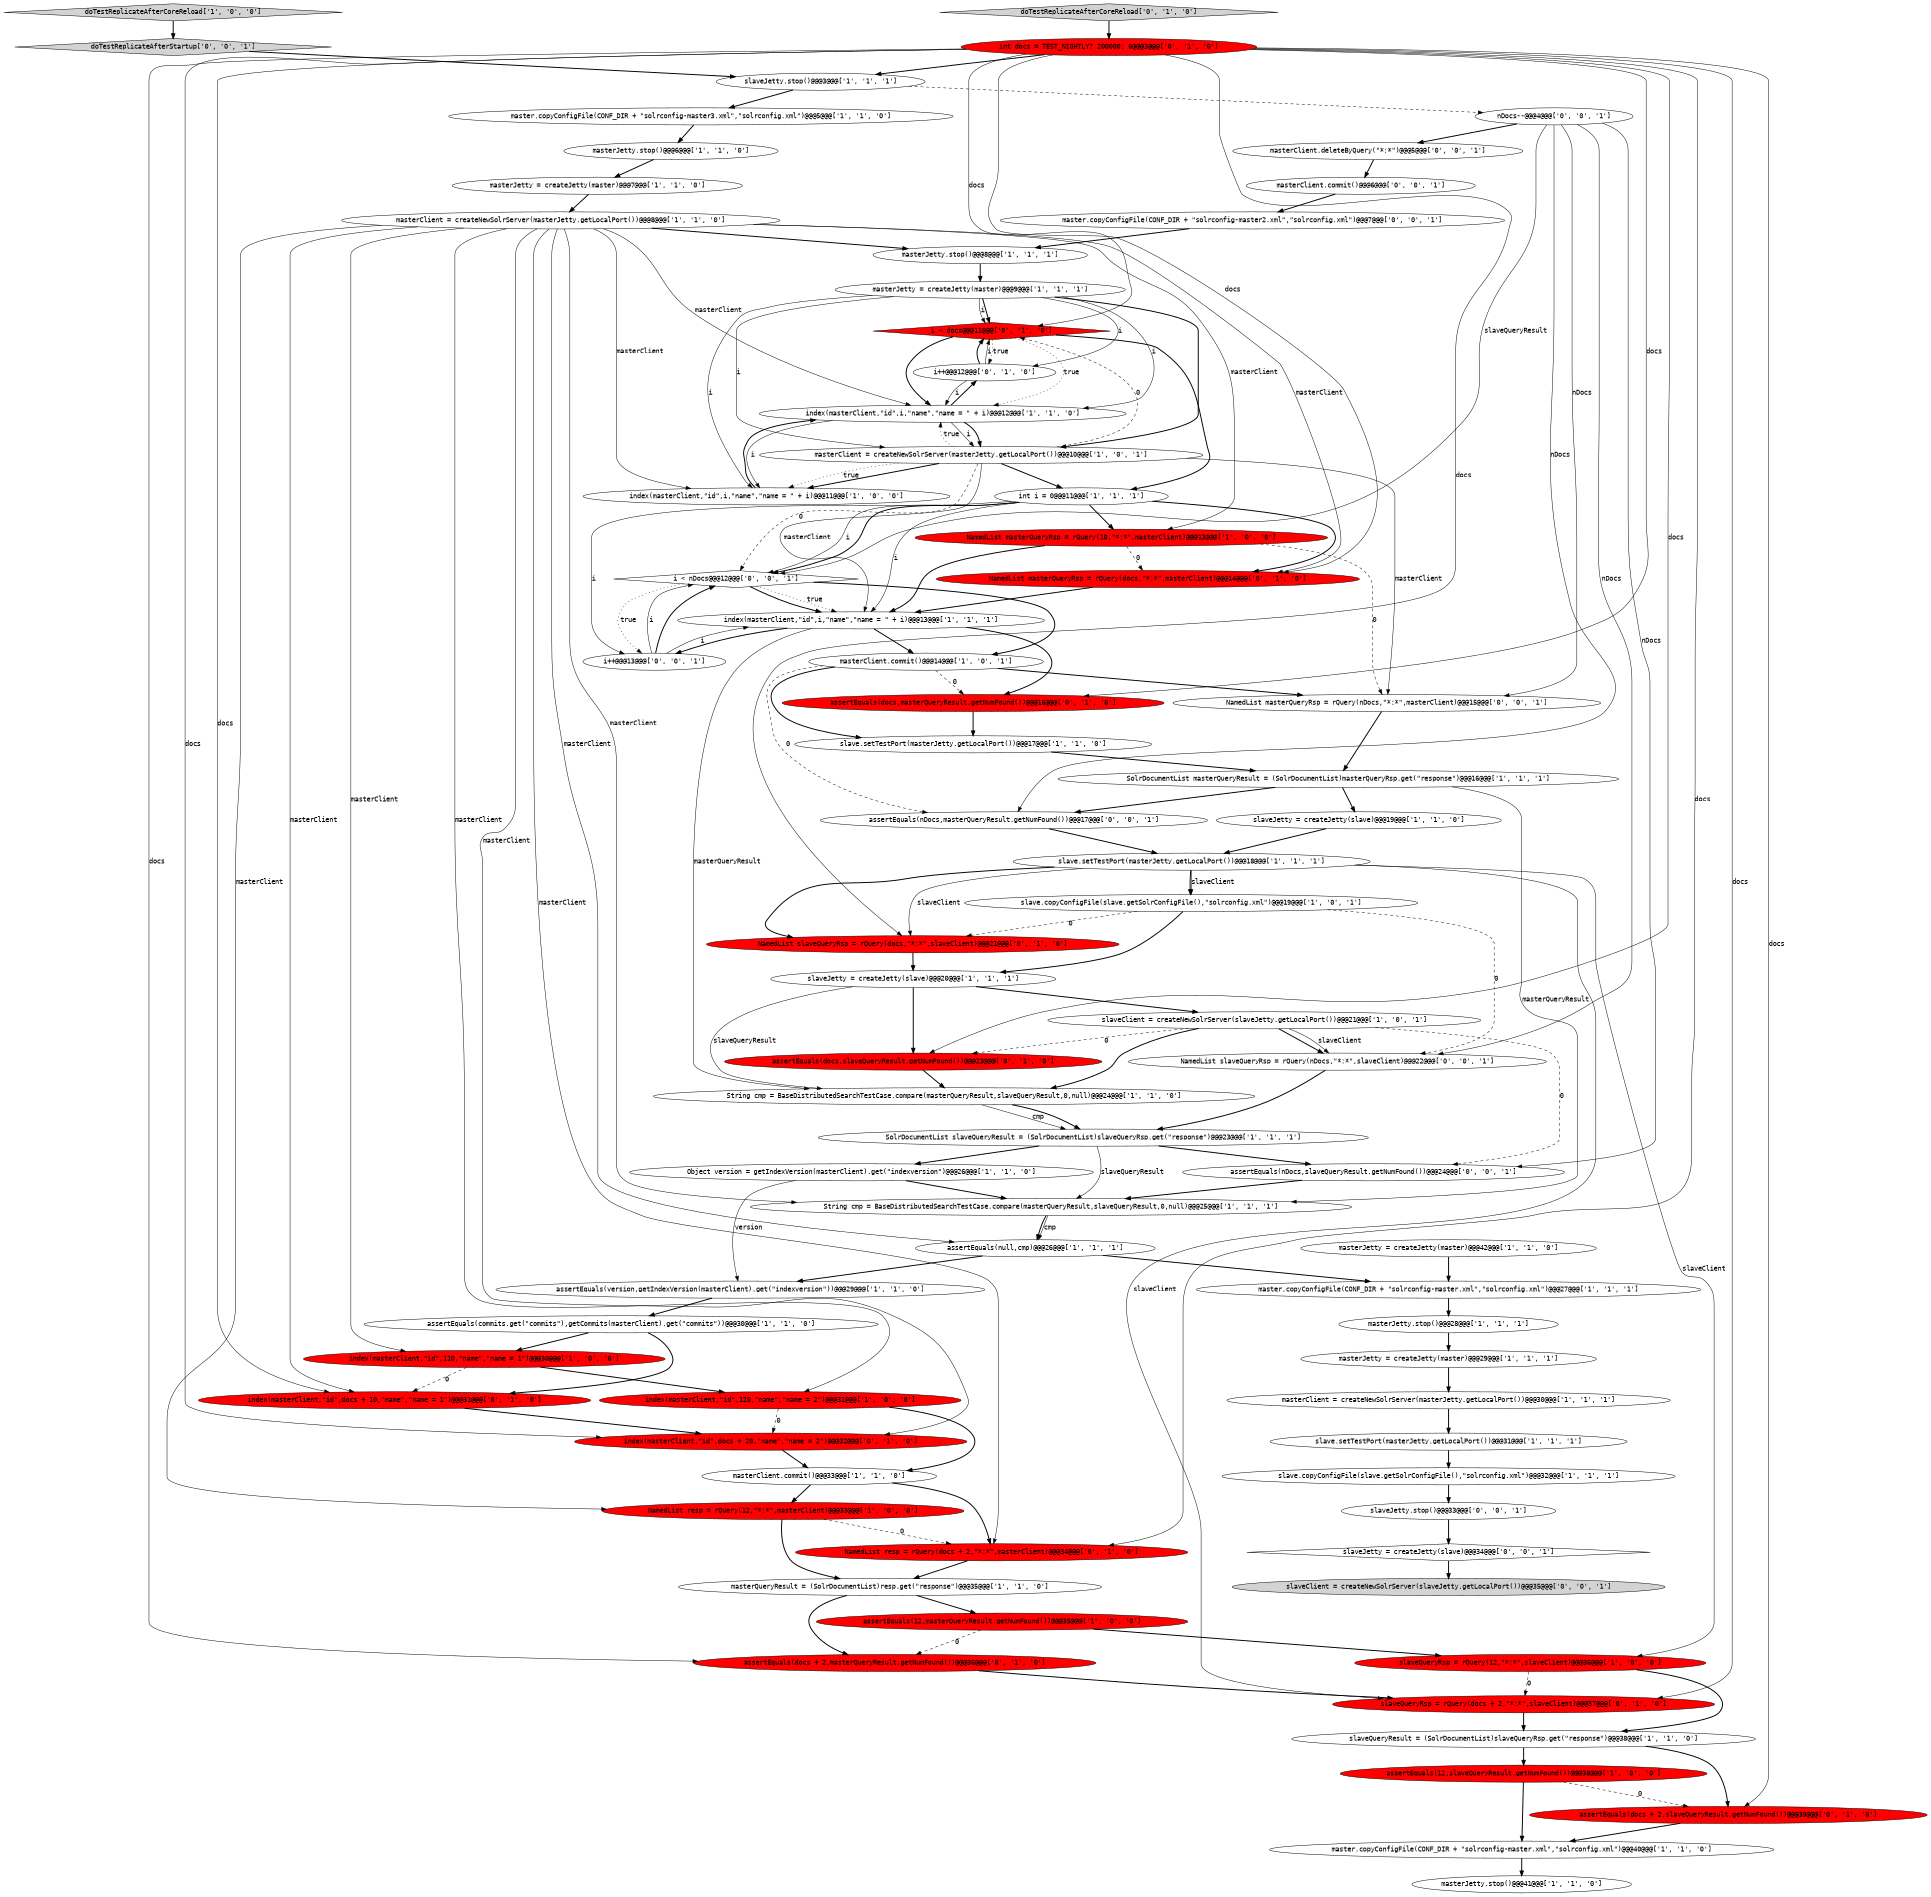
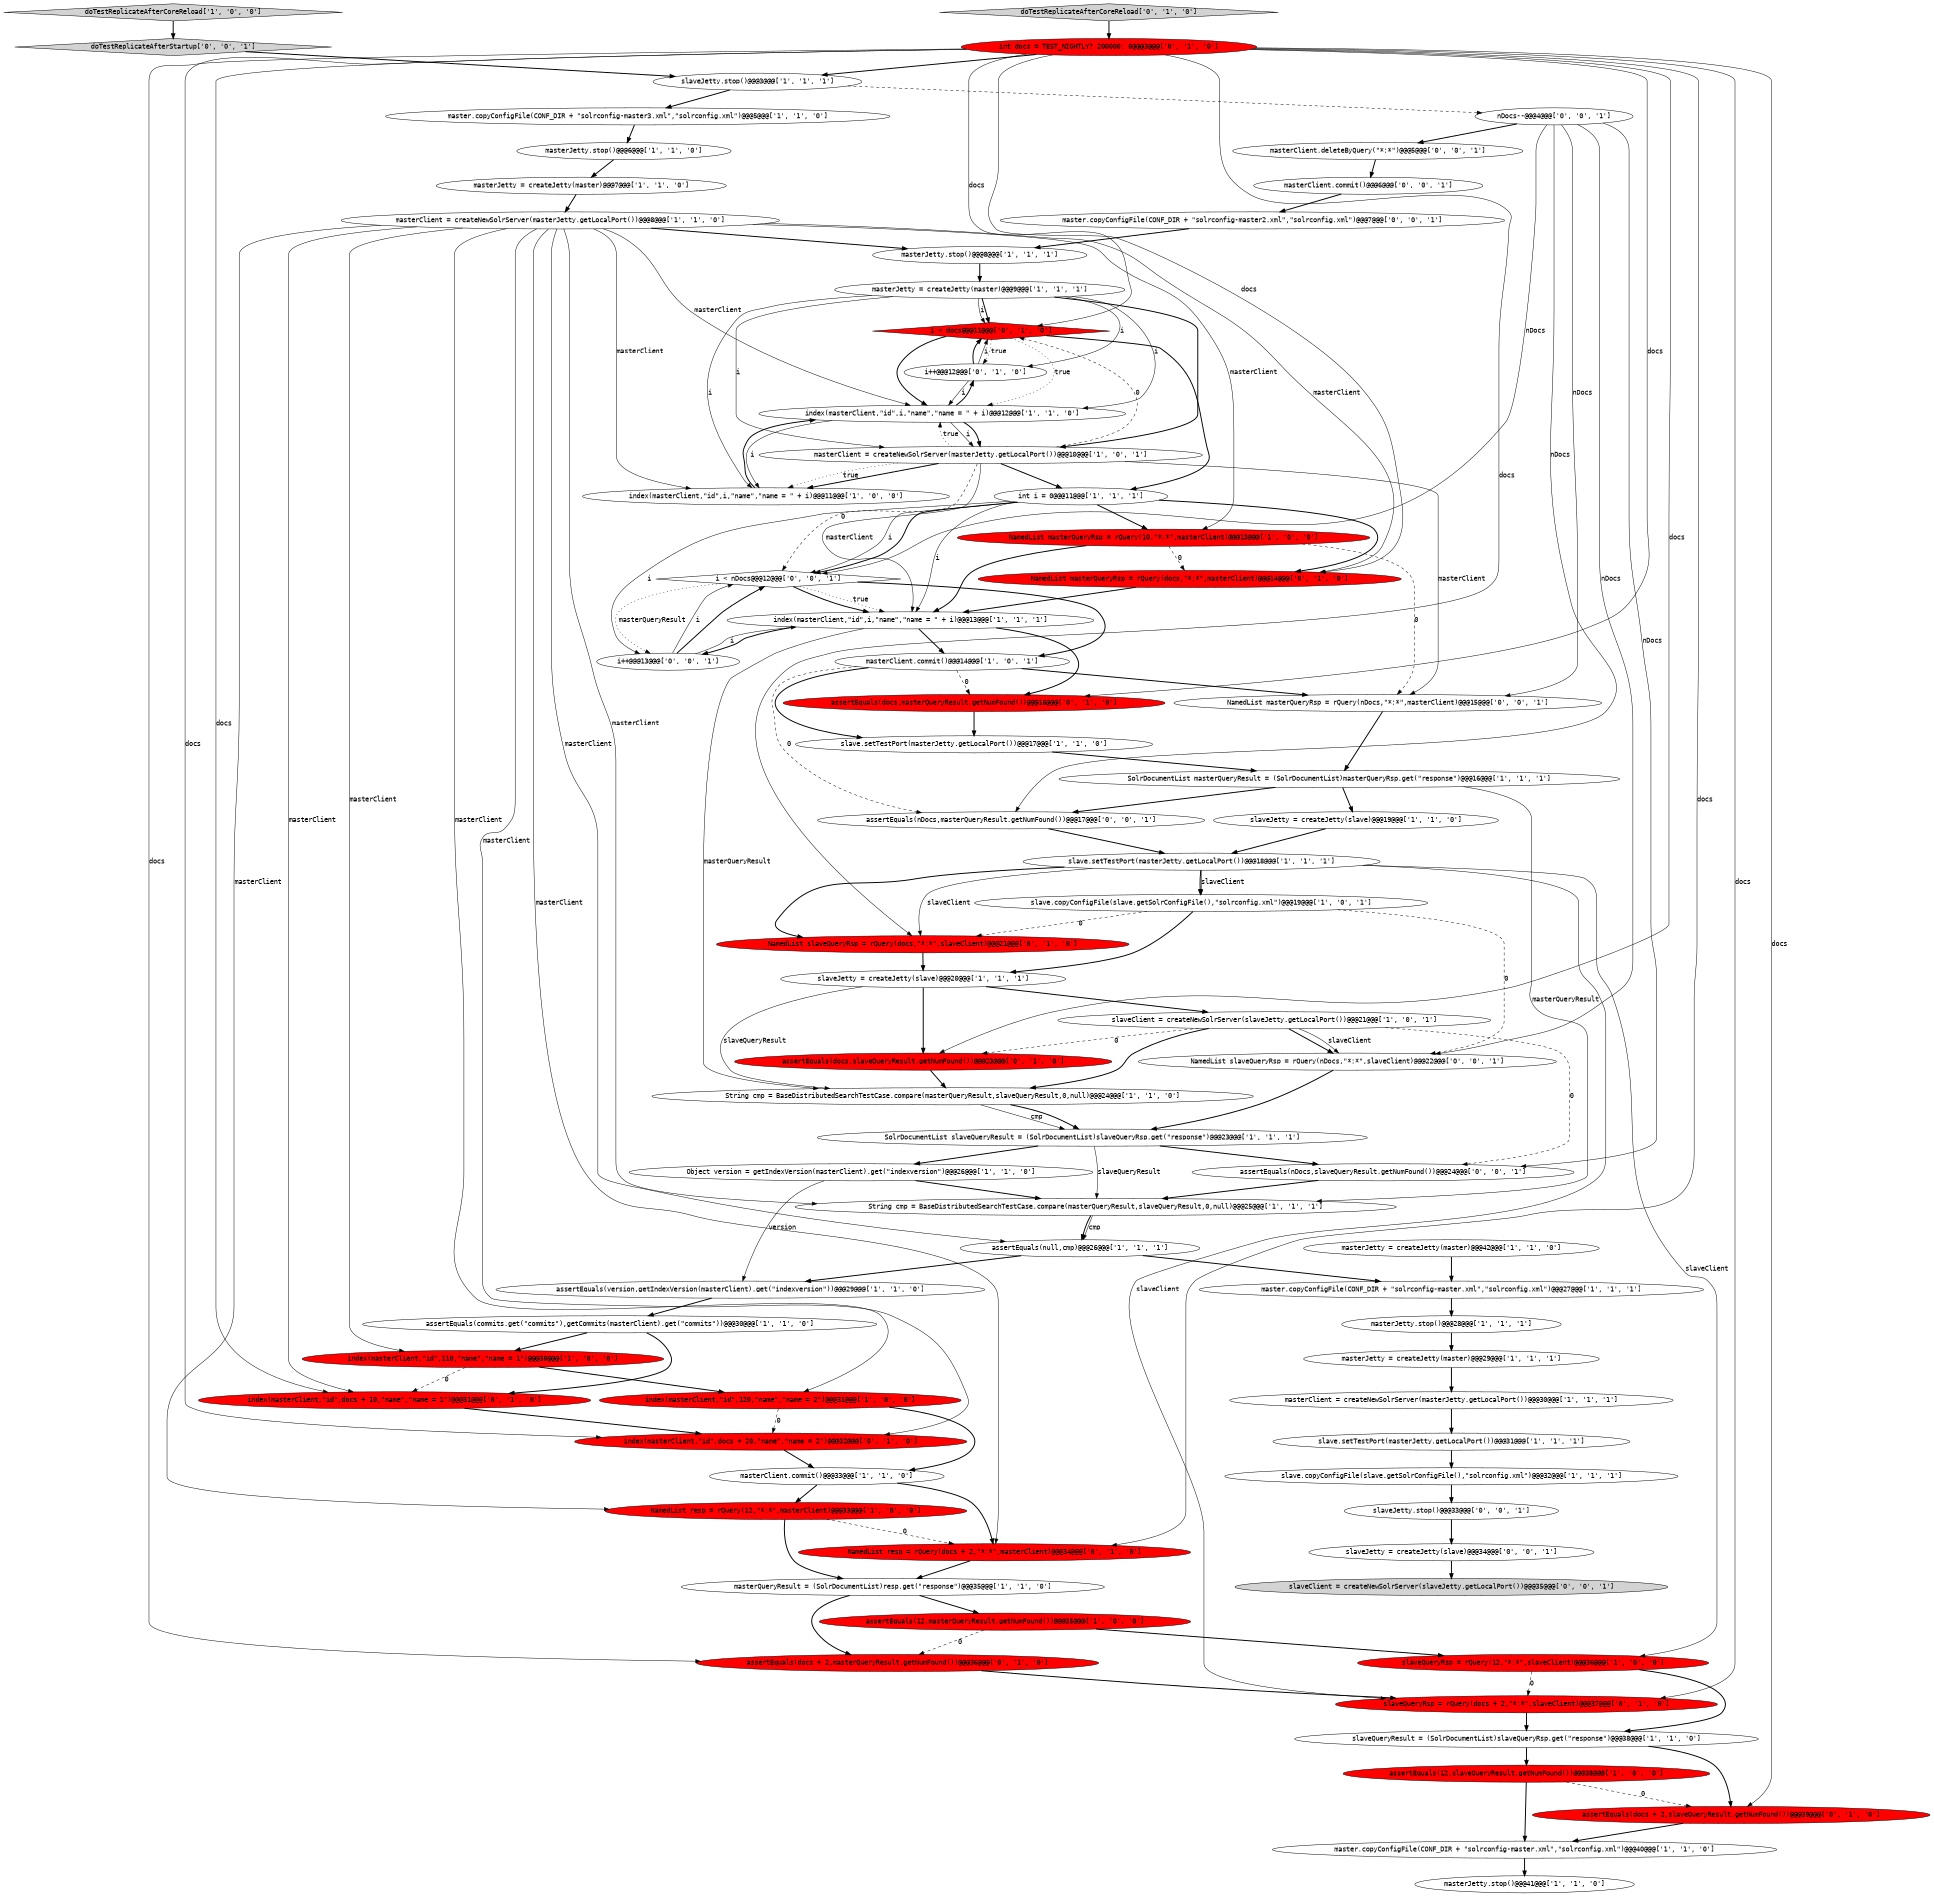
(1516, 331) -> (1535, 331)
(628, 620) -> (652, 620)
(1449, 1552) -> (1451, 1552)
